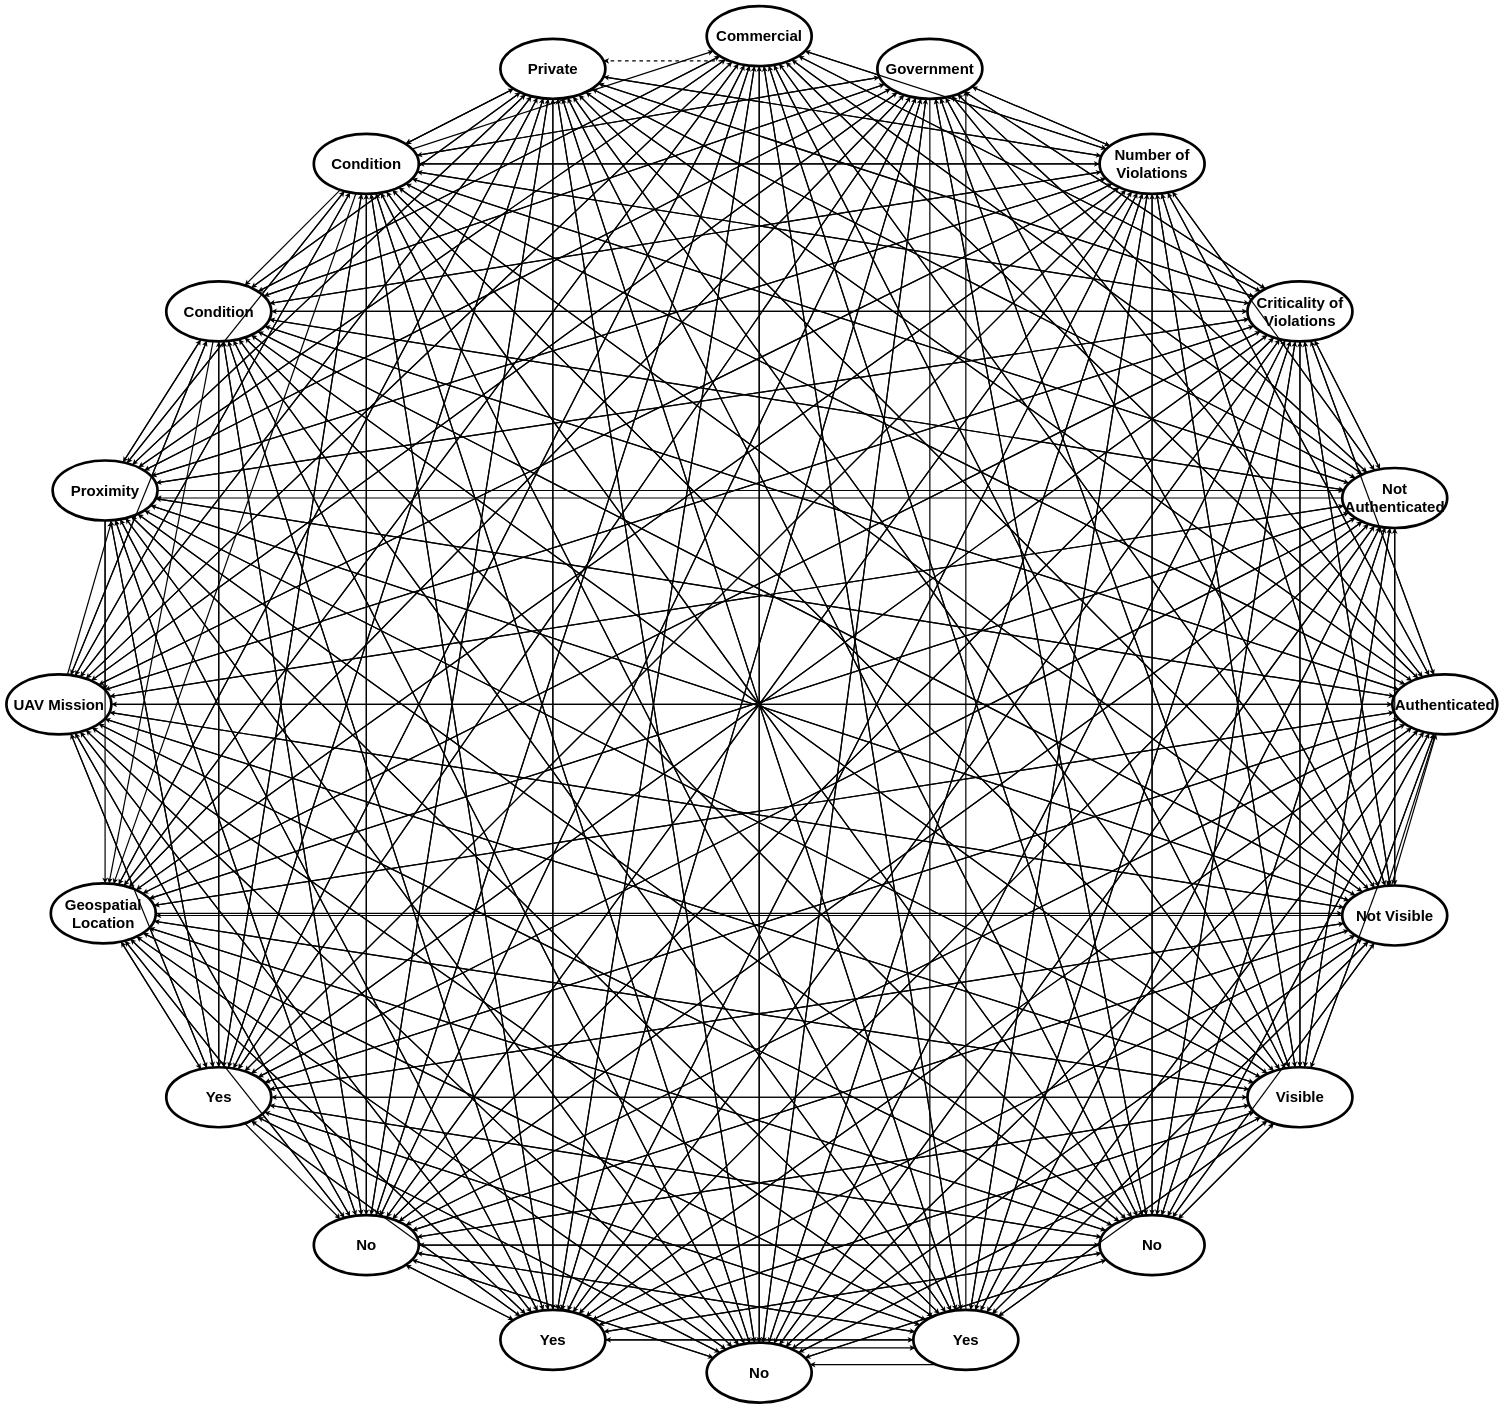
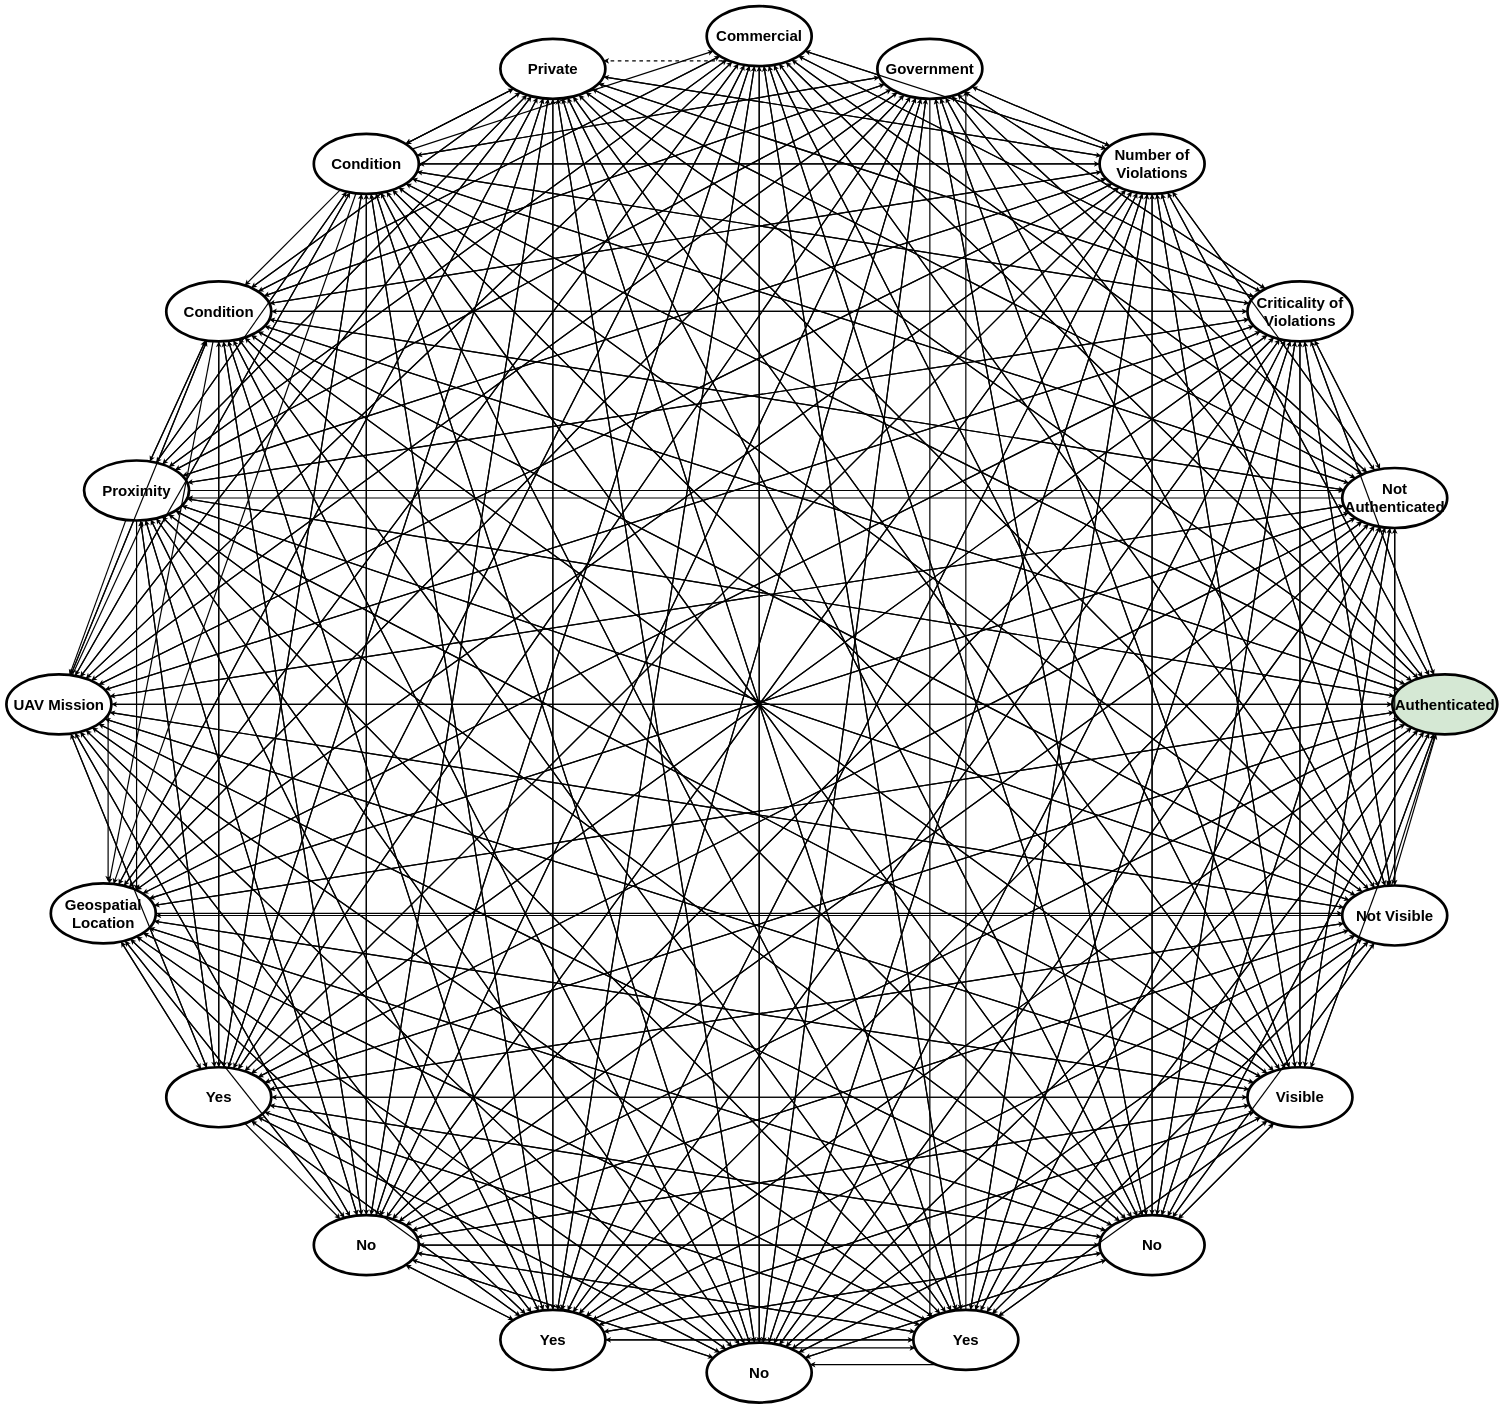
(105, 491) -> (136, 491)
(1445, 705) -> (1445, 705)
none -> (108, 797)
